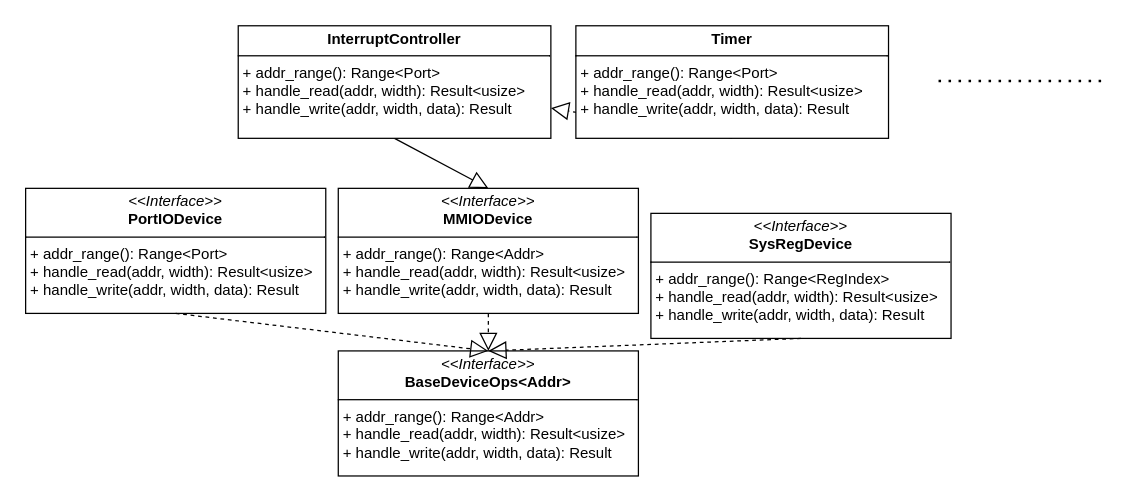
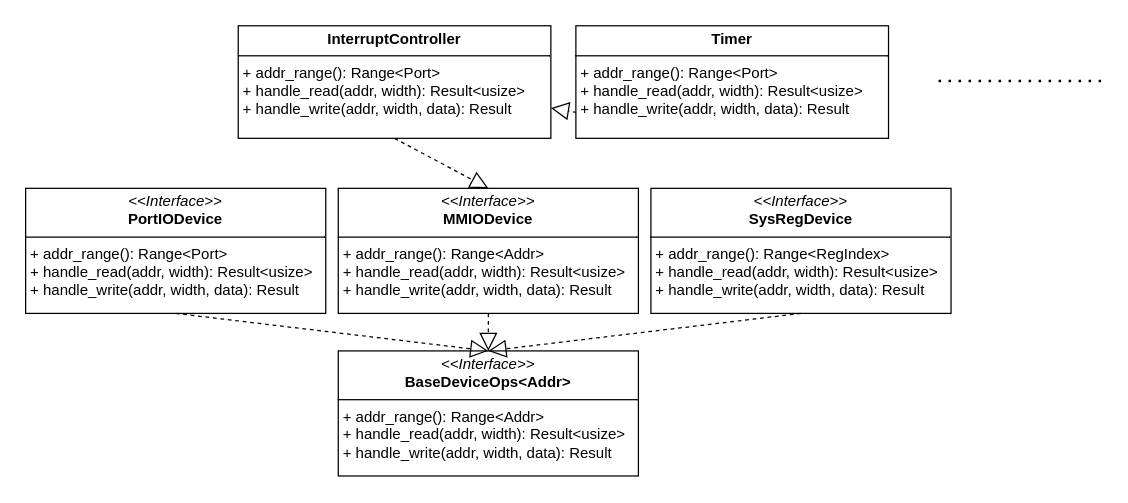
(434, 159) -> (434, 159)
(801, 276) -> (801, 251)
